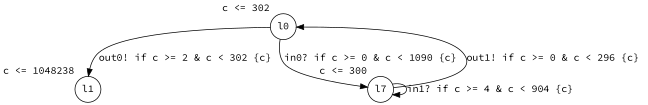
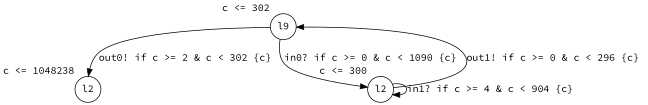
(283, 27) -> (283, 27)
(88, 89) -> (88, 89)
(381, 89) -> (381, 89)
